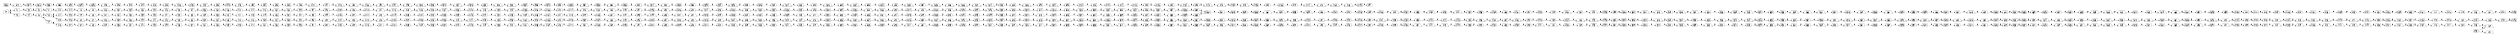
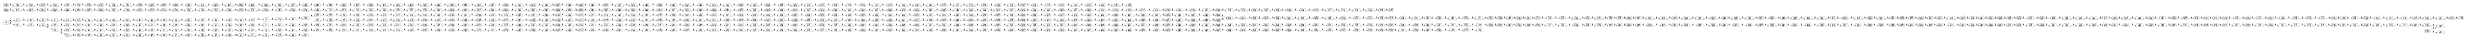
(294, 15) -> none
(1463, 20) -> none
